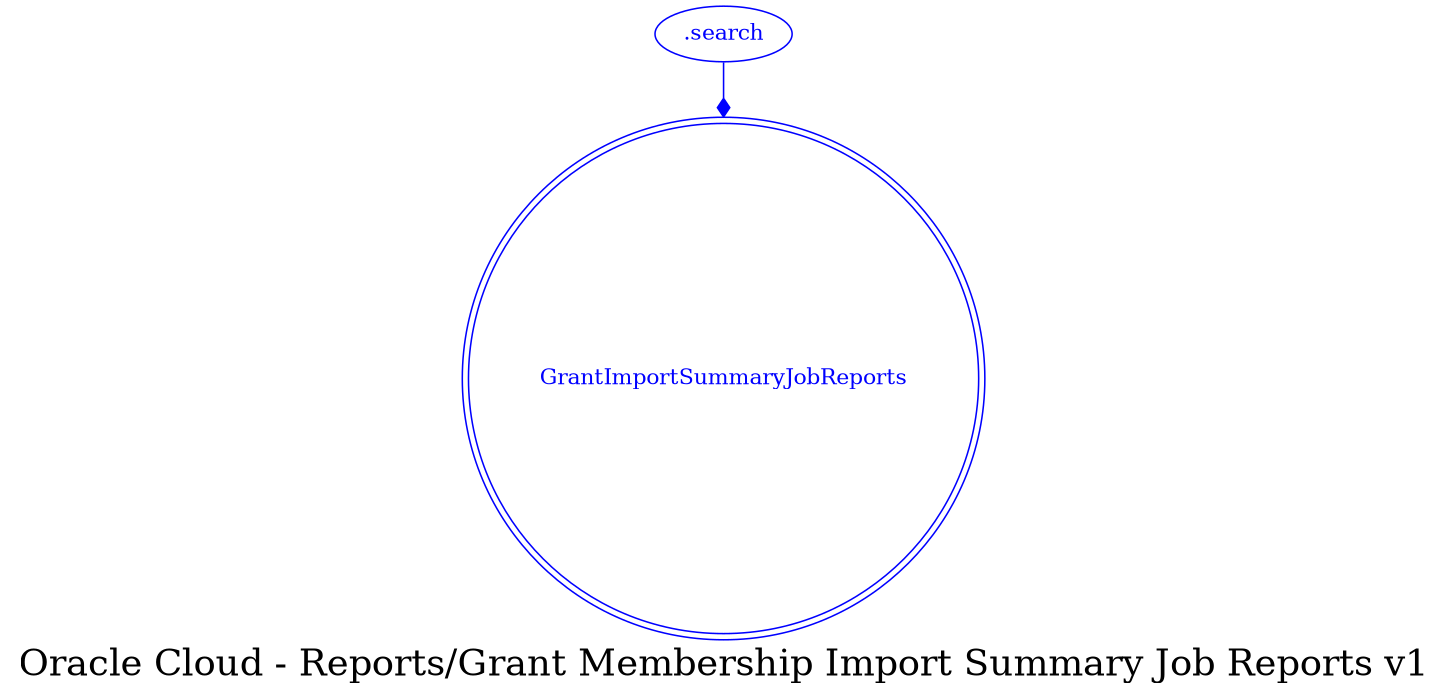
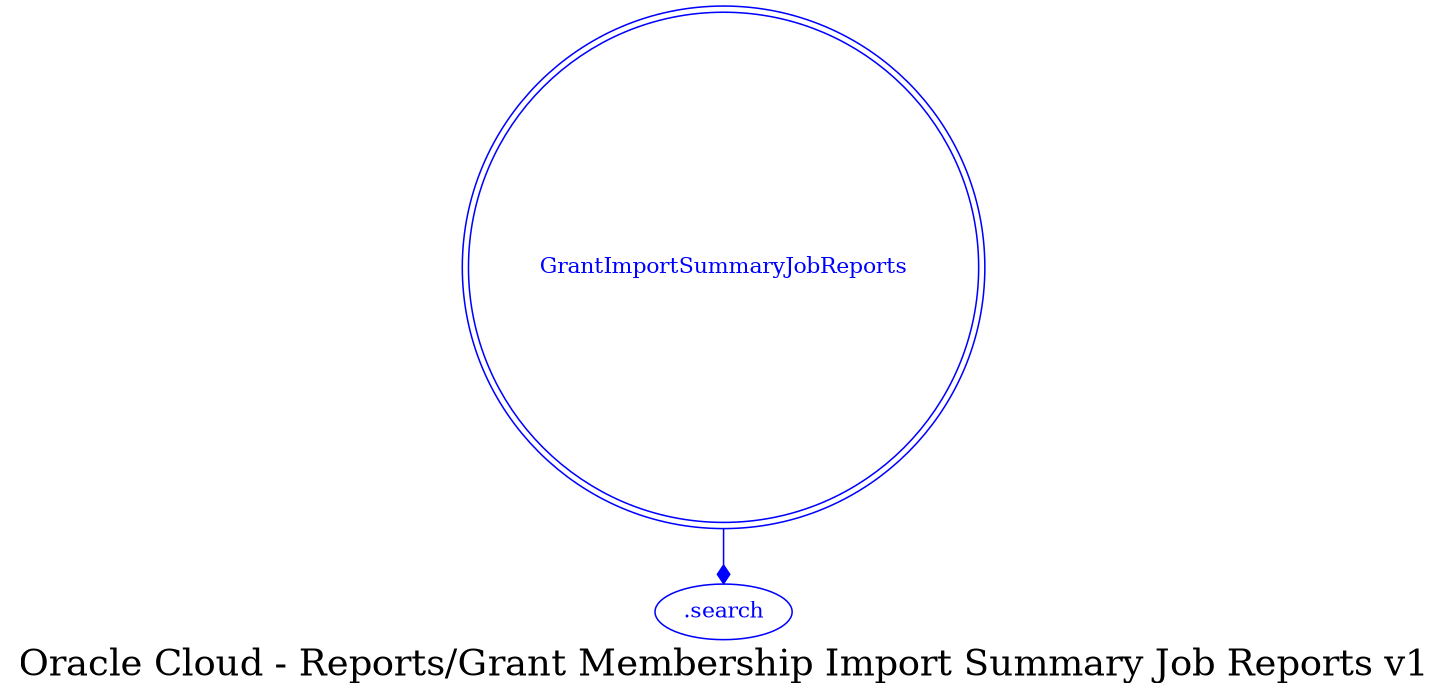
(724, 80) -> (724, 547)
